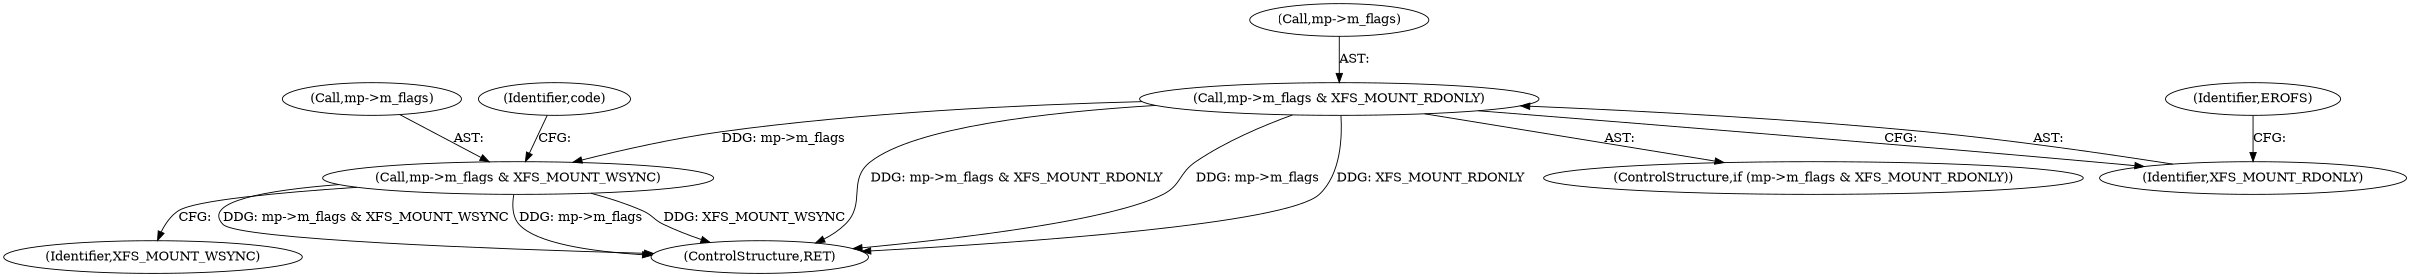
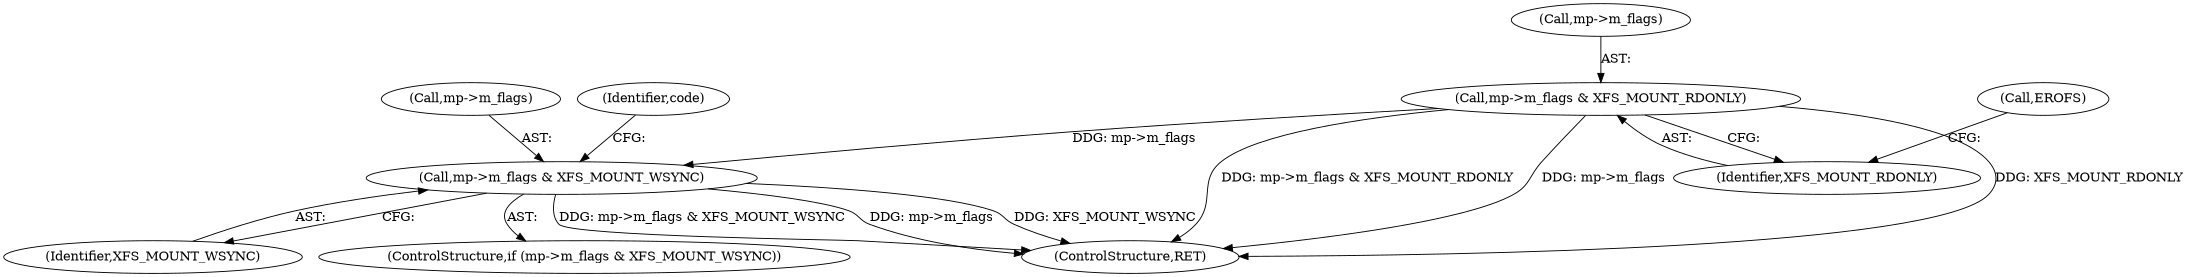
(2253, 99) -> (2043, 99)
(1813, 178) -> none
none -> (304, 209)
none -> (584, 257)
